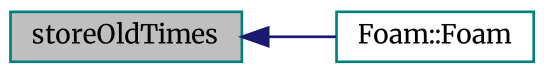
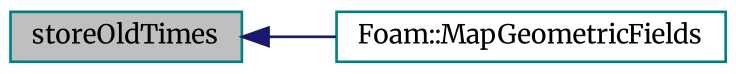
(435, 37) -> (531, 37)
